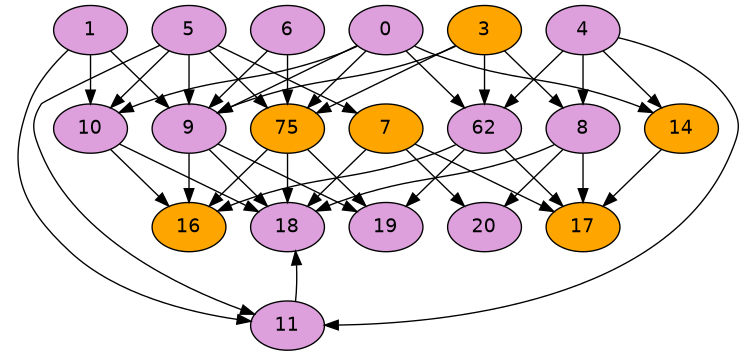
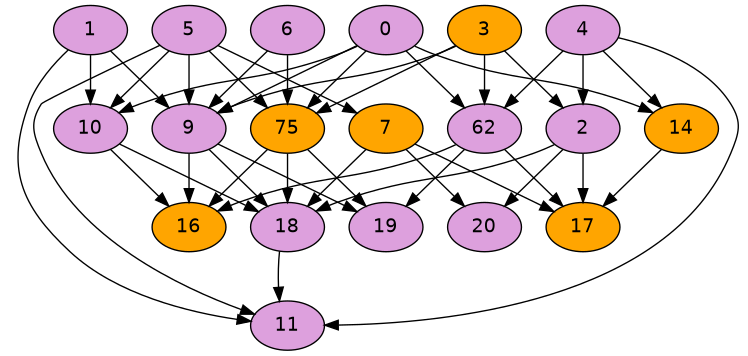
(583, 129) -> (583, 129)
(297, 283) -> (278, 269)
